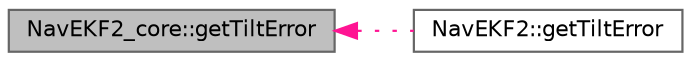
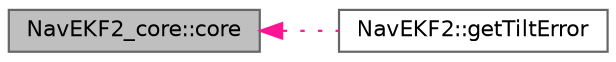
(172, 31) -> (134, 31)
